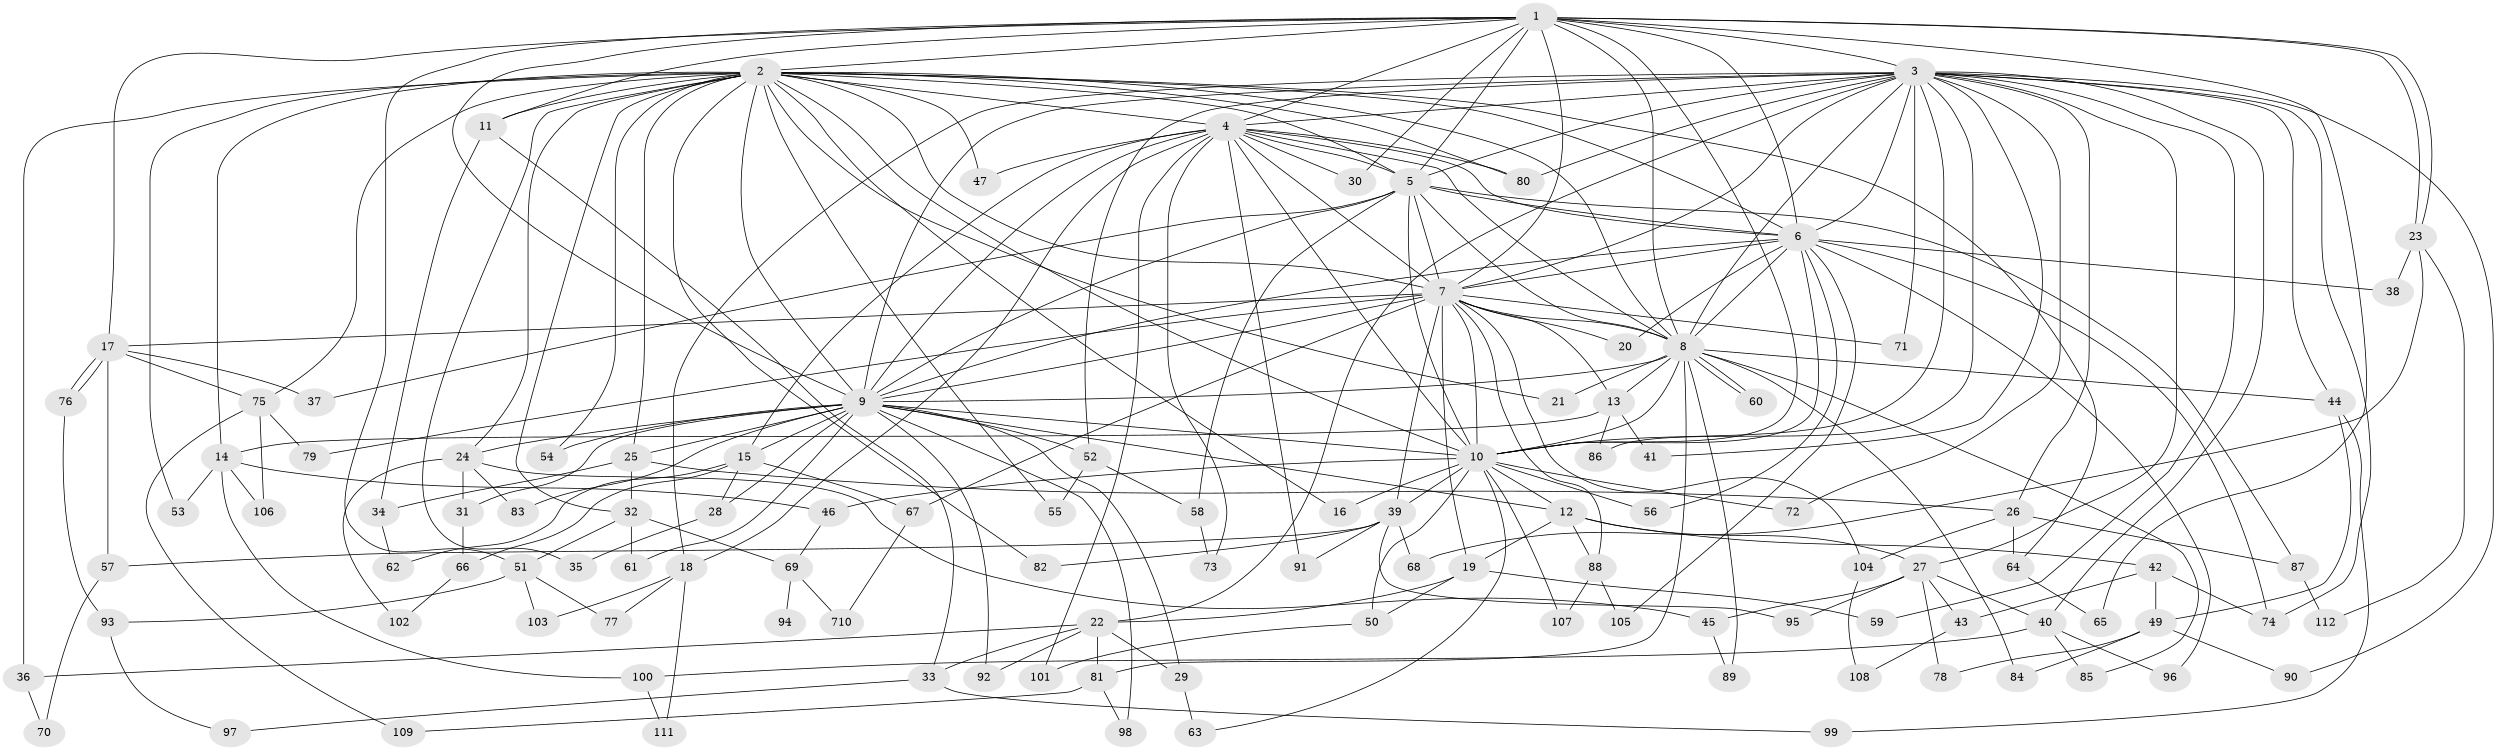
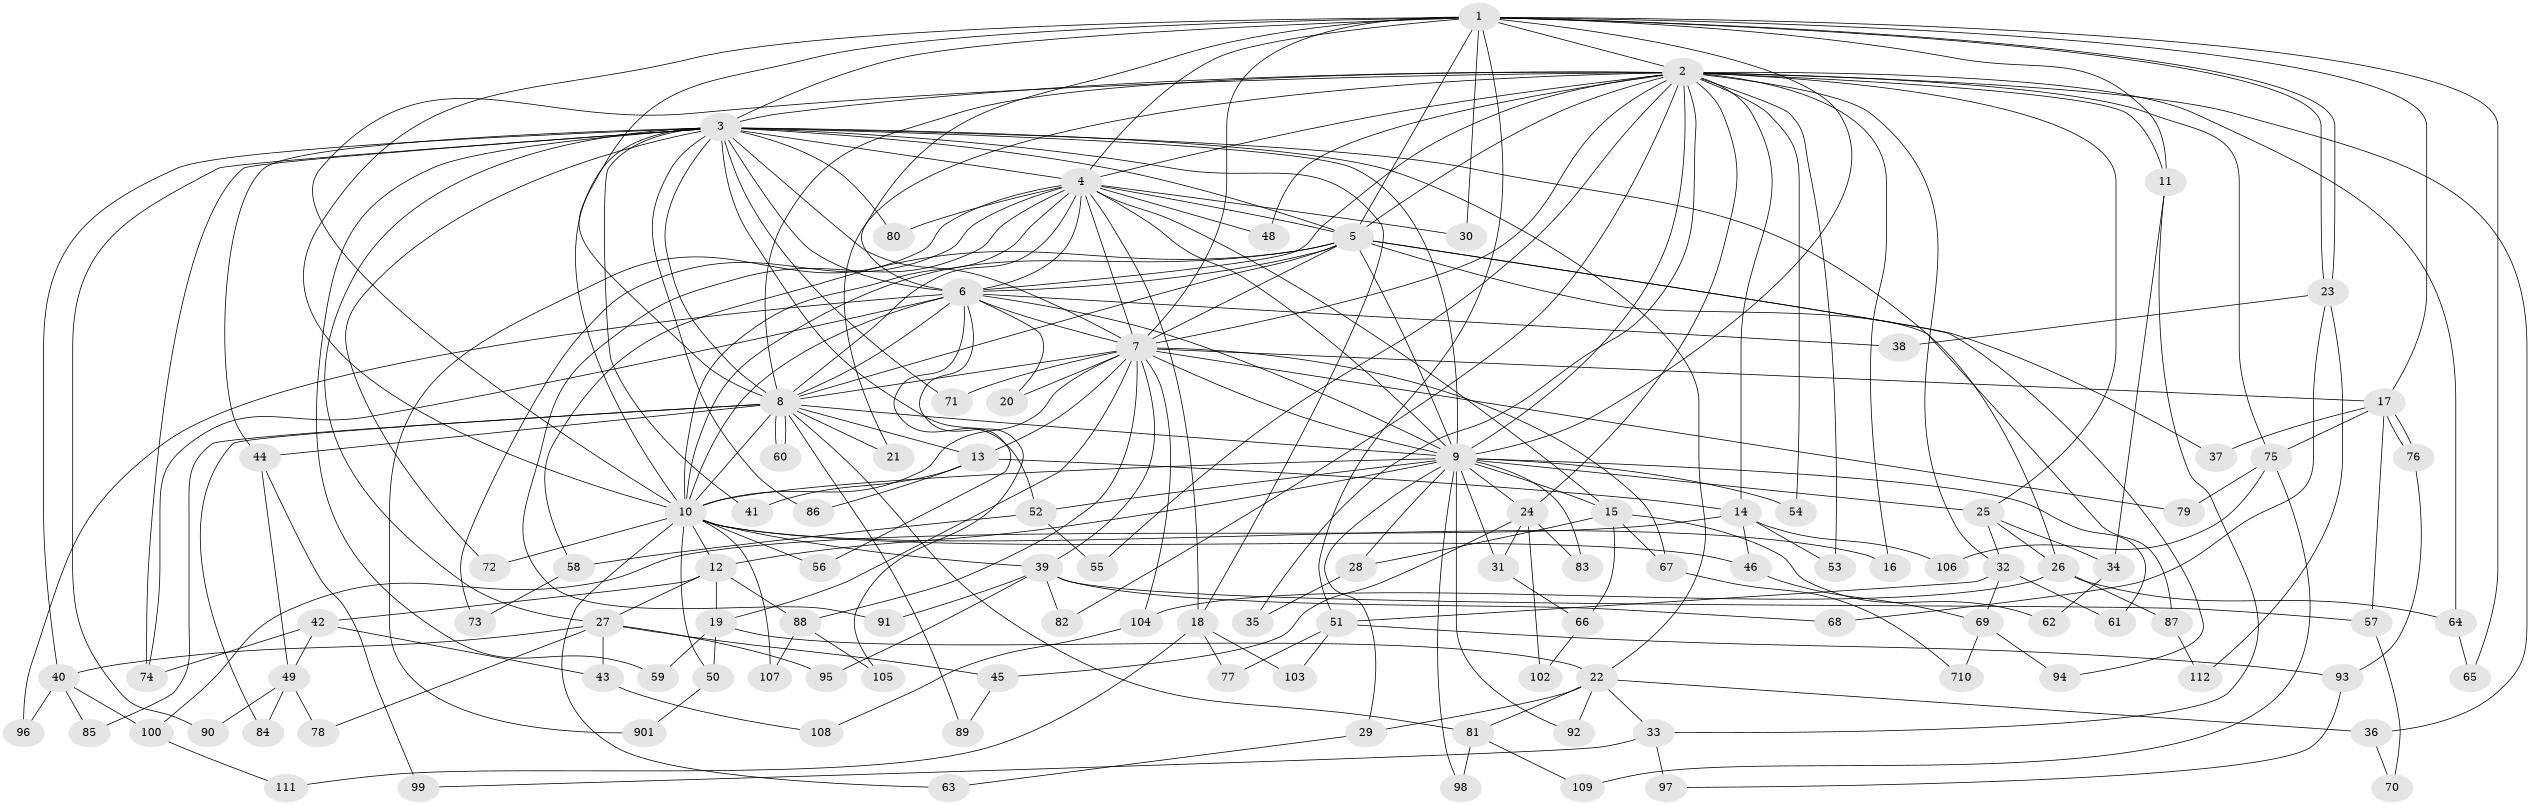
(1112, 89) -> (1200, 80)
(980, 182) -> (1269, 237)
none -> (1975, 350)
(1041, 678) -> (644, 733)
